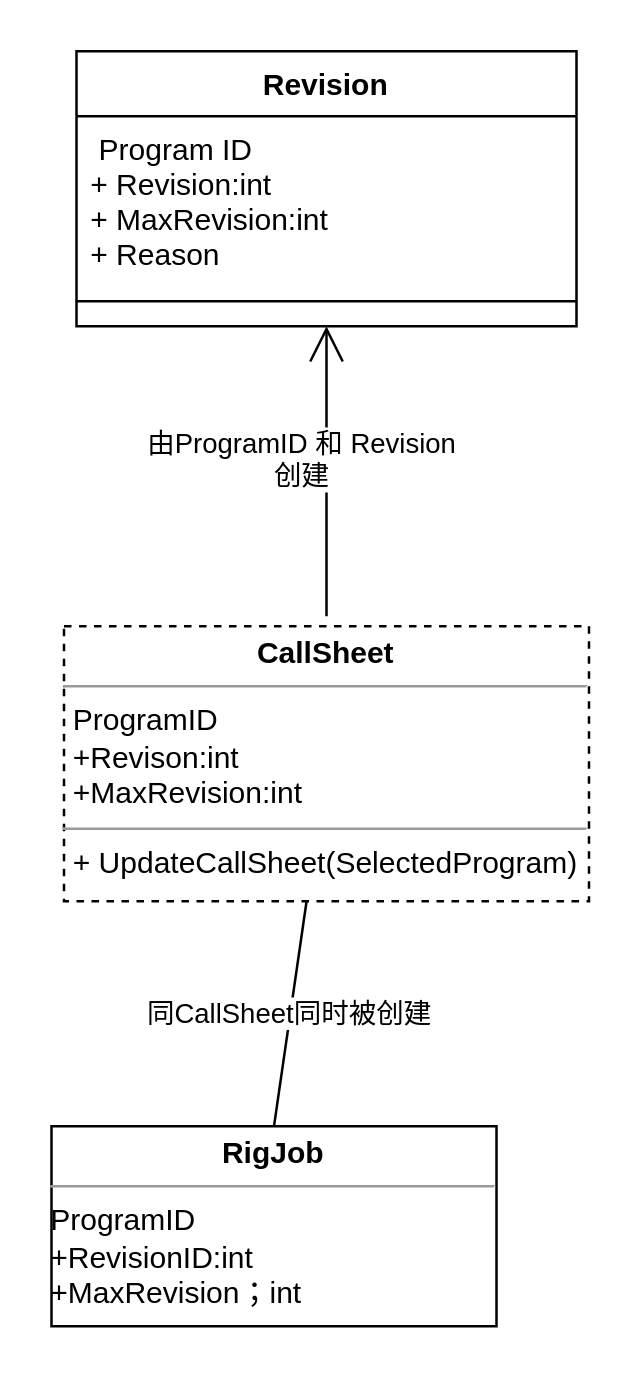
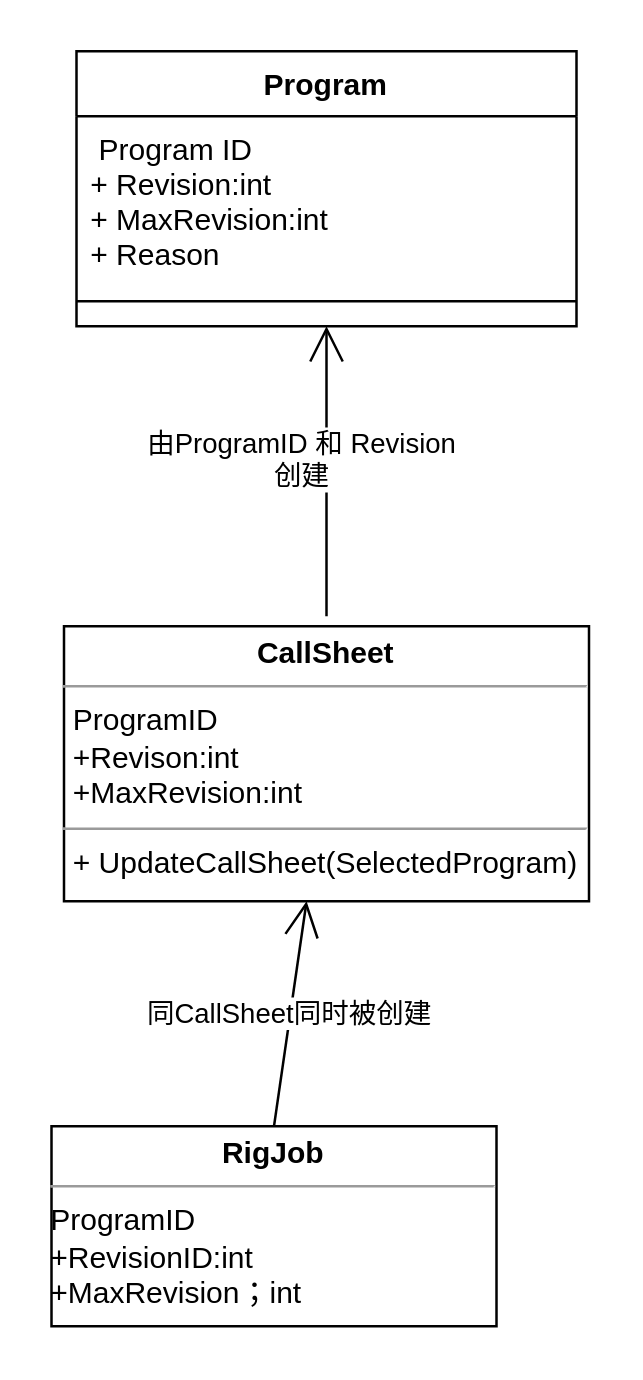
(325, 85) -> (325, 85)
(326, 764) -> (326, 764)
(305, 908) -> (305, 910)
